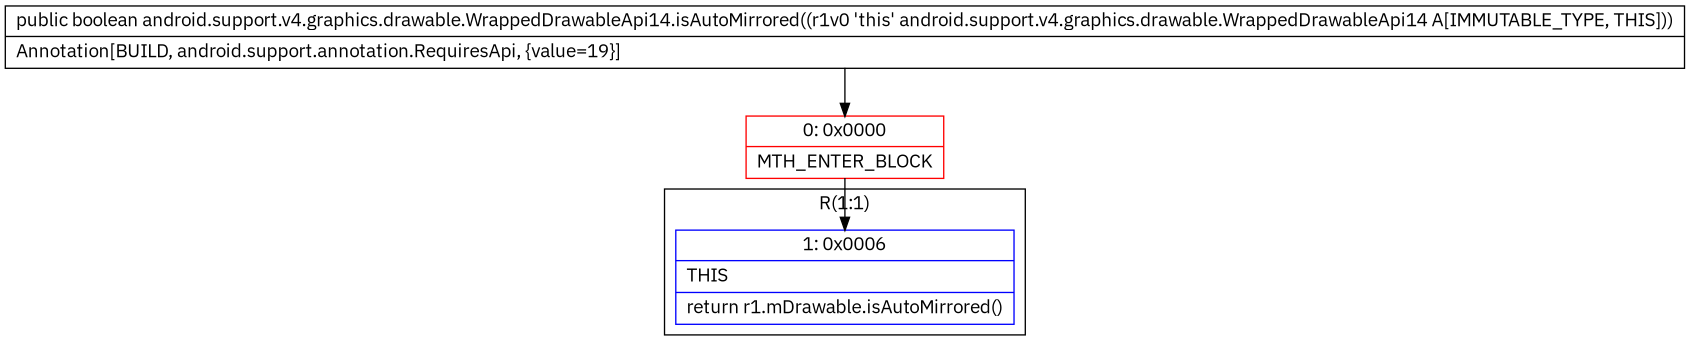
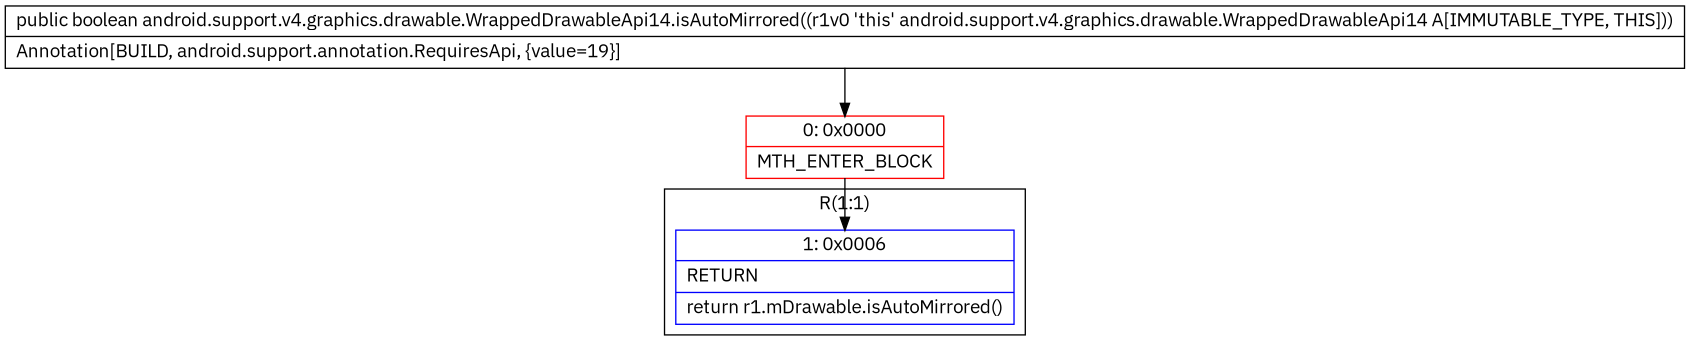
(708, 276) -> (723, 276)
